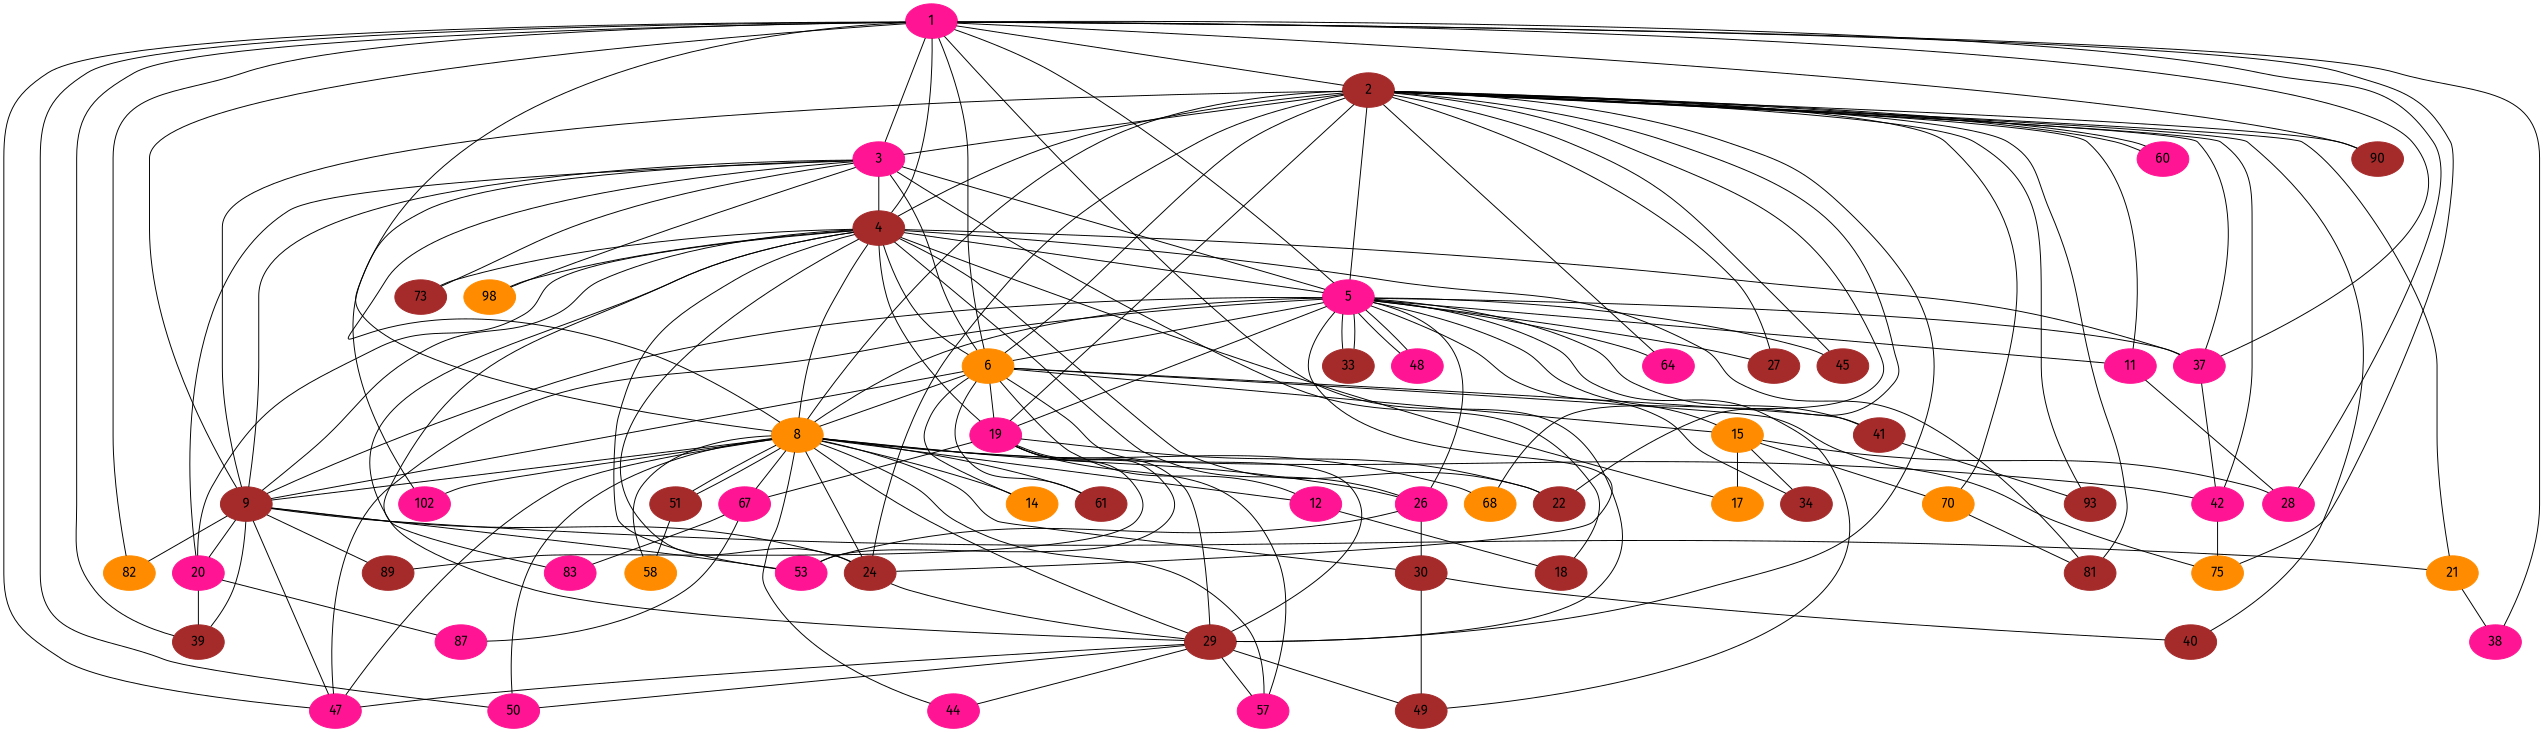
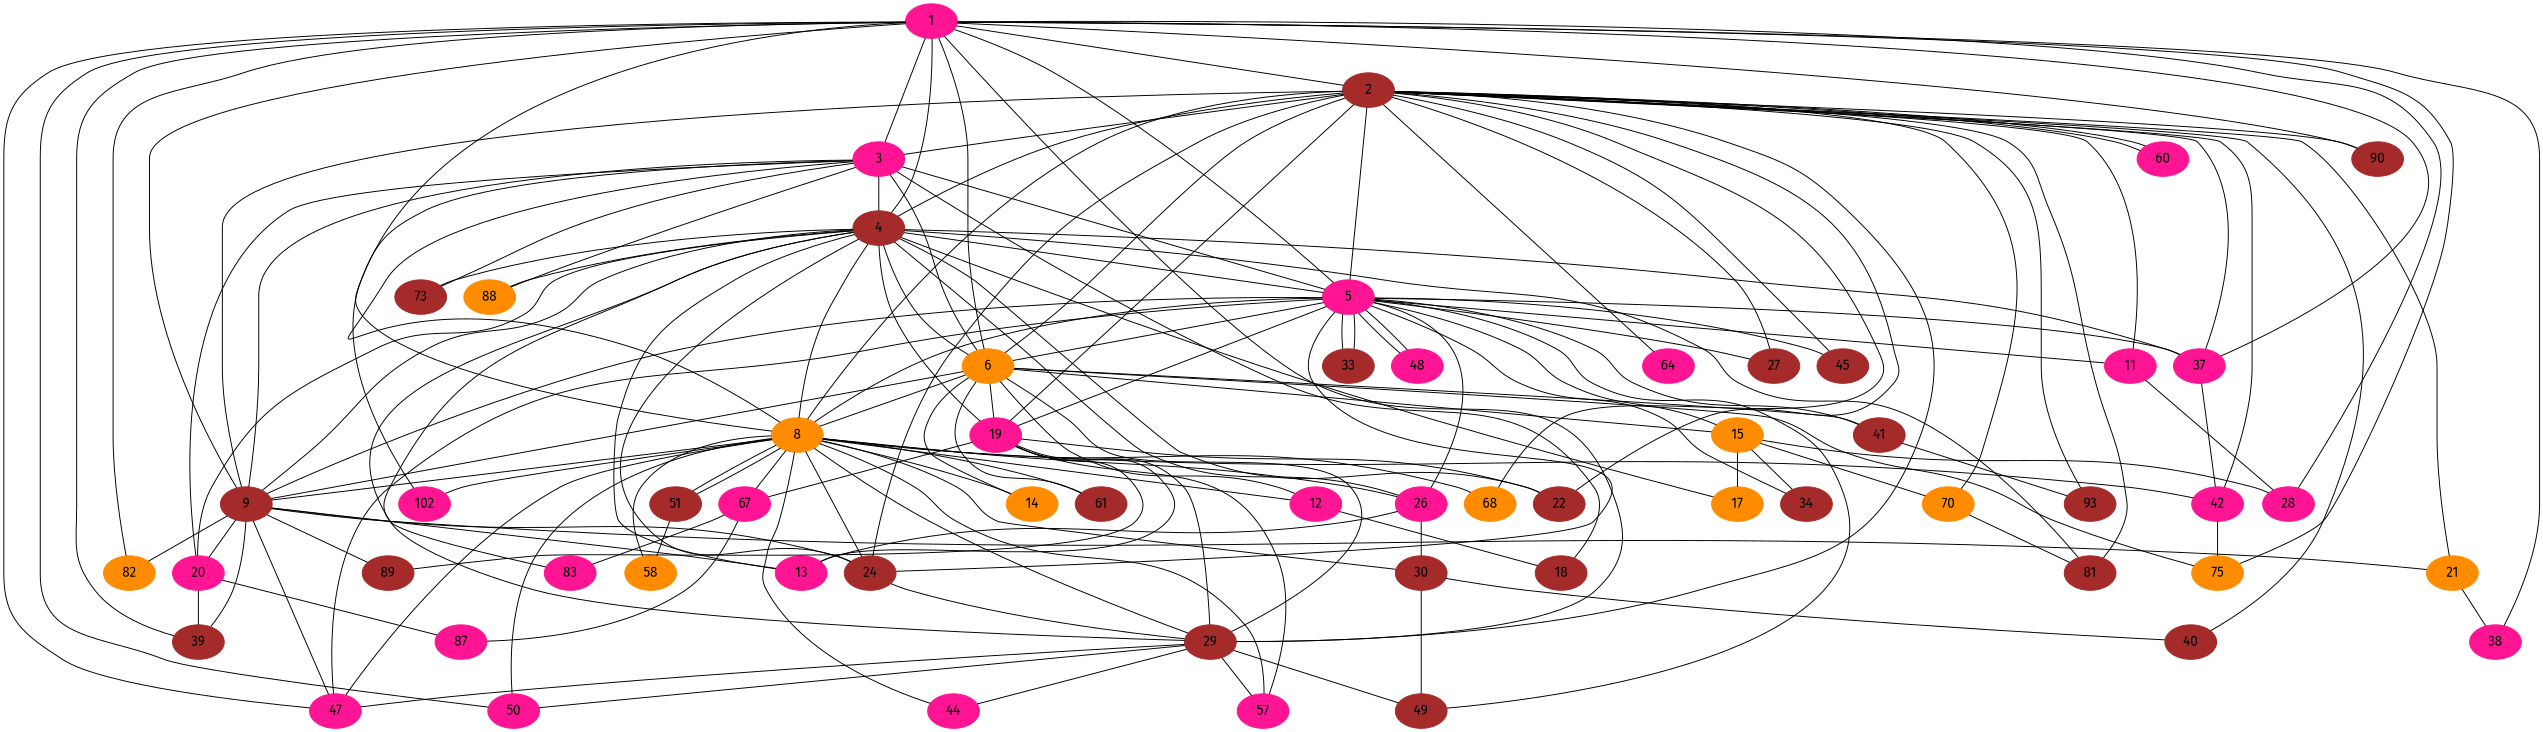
(490, 297) -> (490, 297)
(1580, 336) -> none
(801, 573) -> (801, 573)
